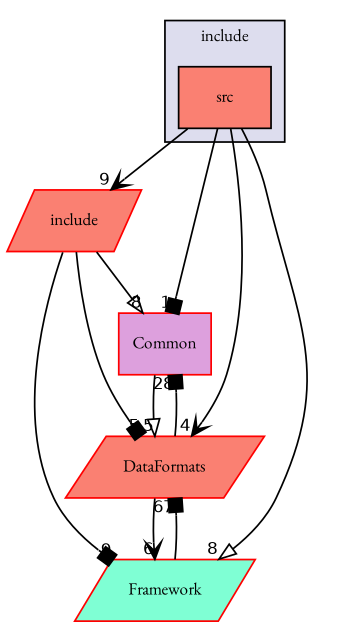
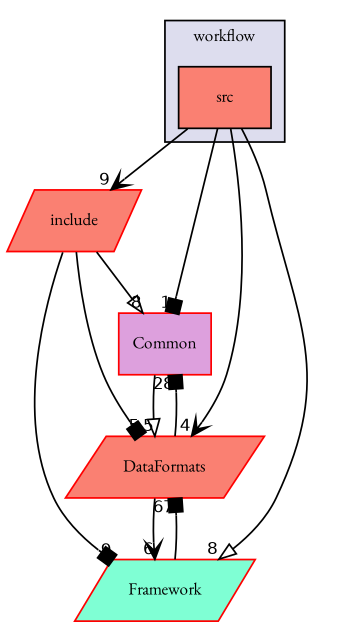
(225, 37) -> (225, 37)
